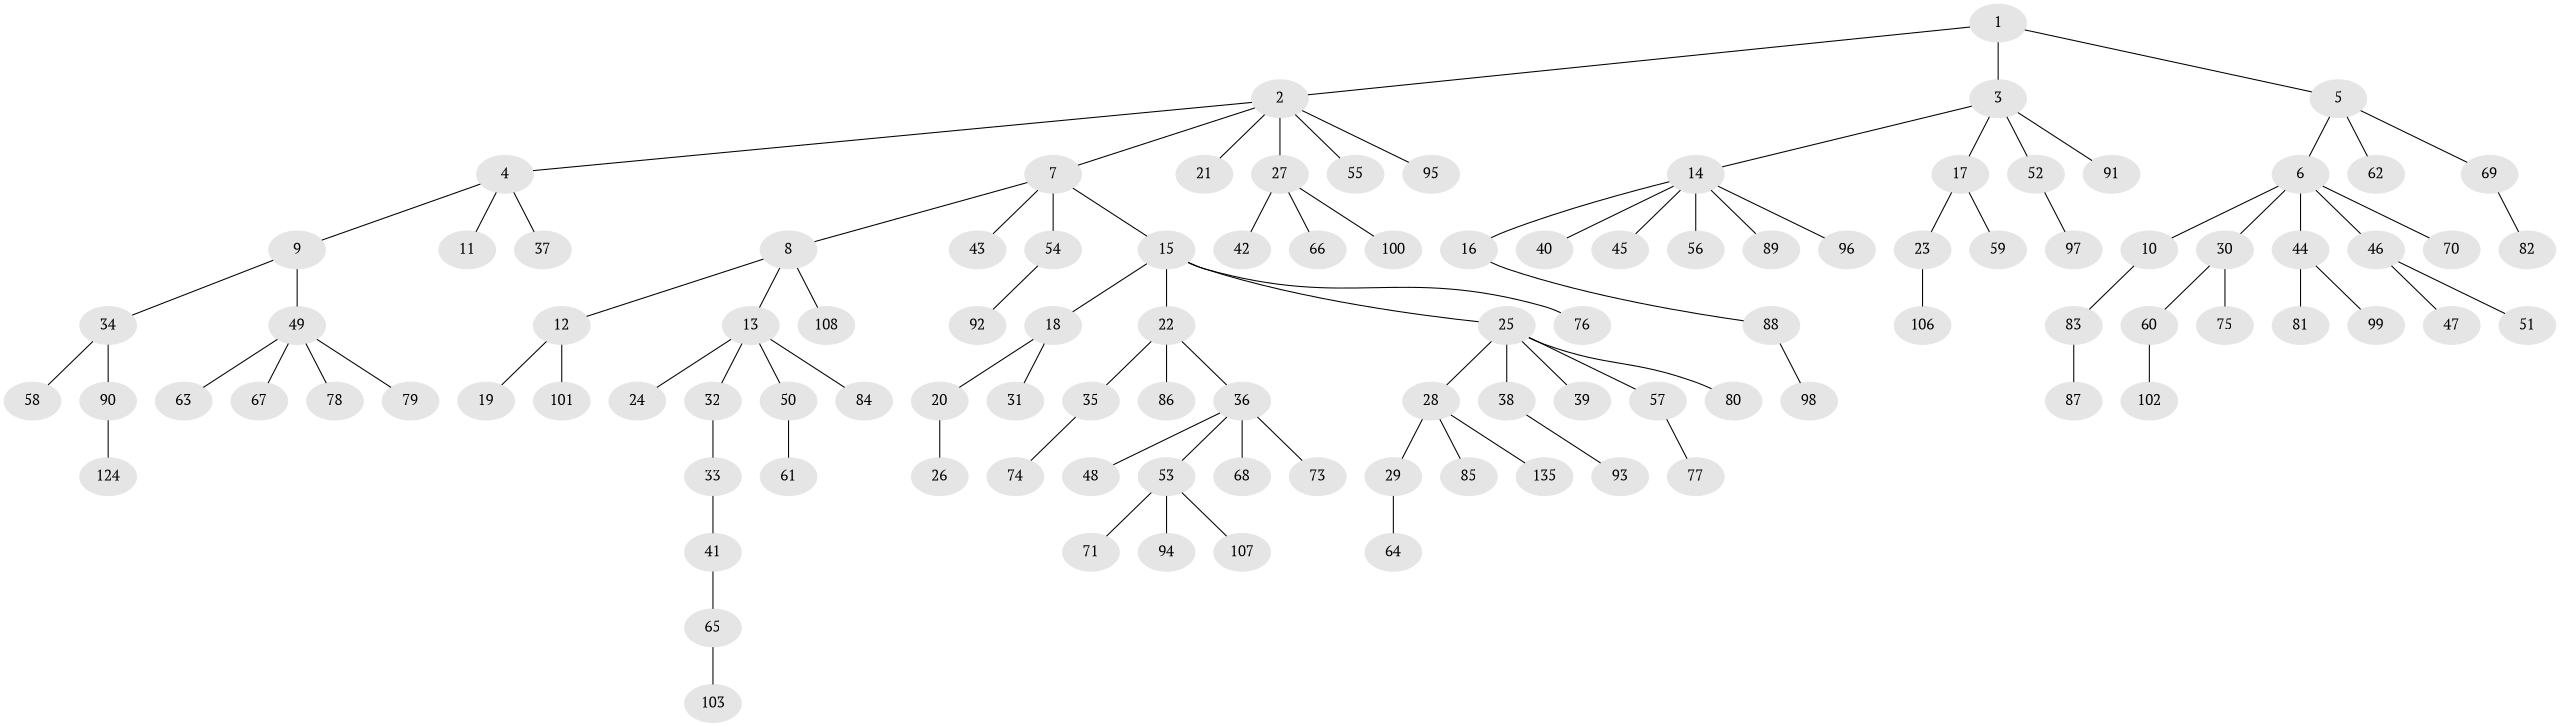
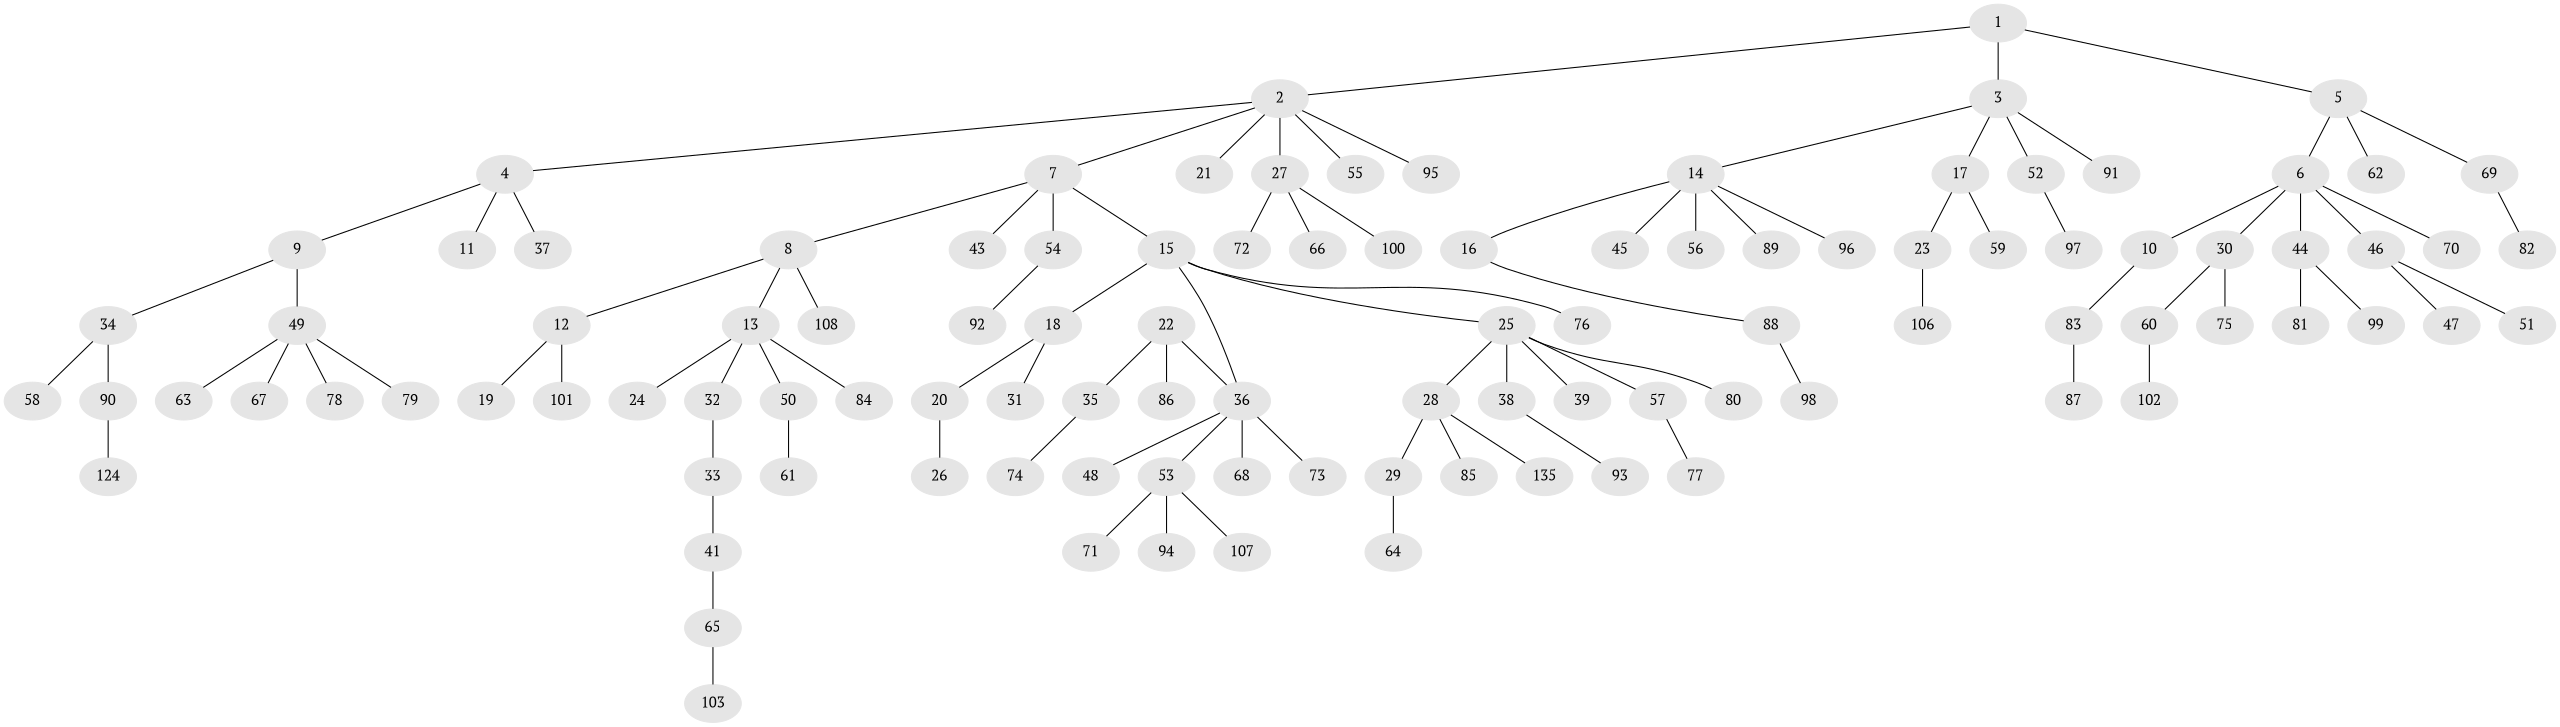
(1242, 250) -> (1242, 250)
(1545, 250) -> none
(1167, 288) -> (1212, 323)
